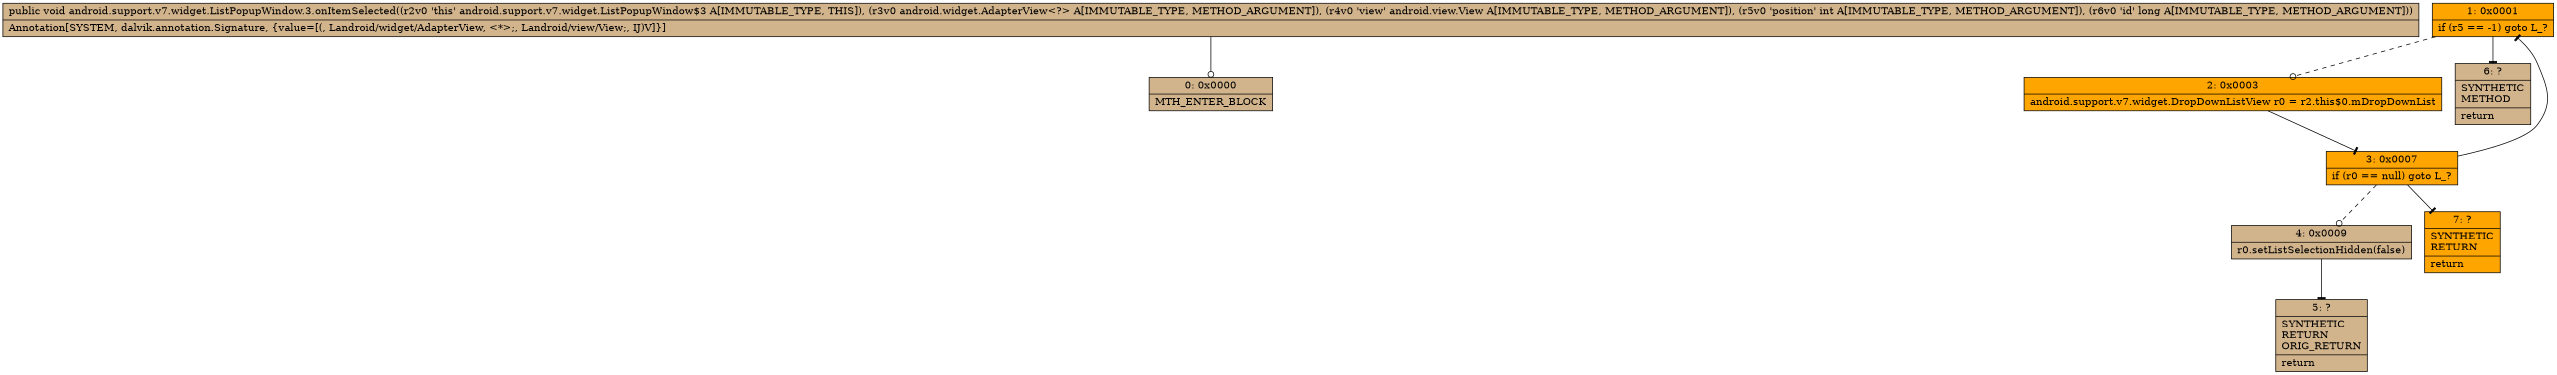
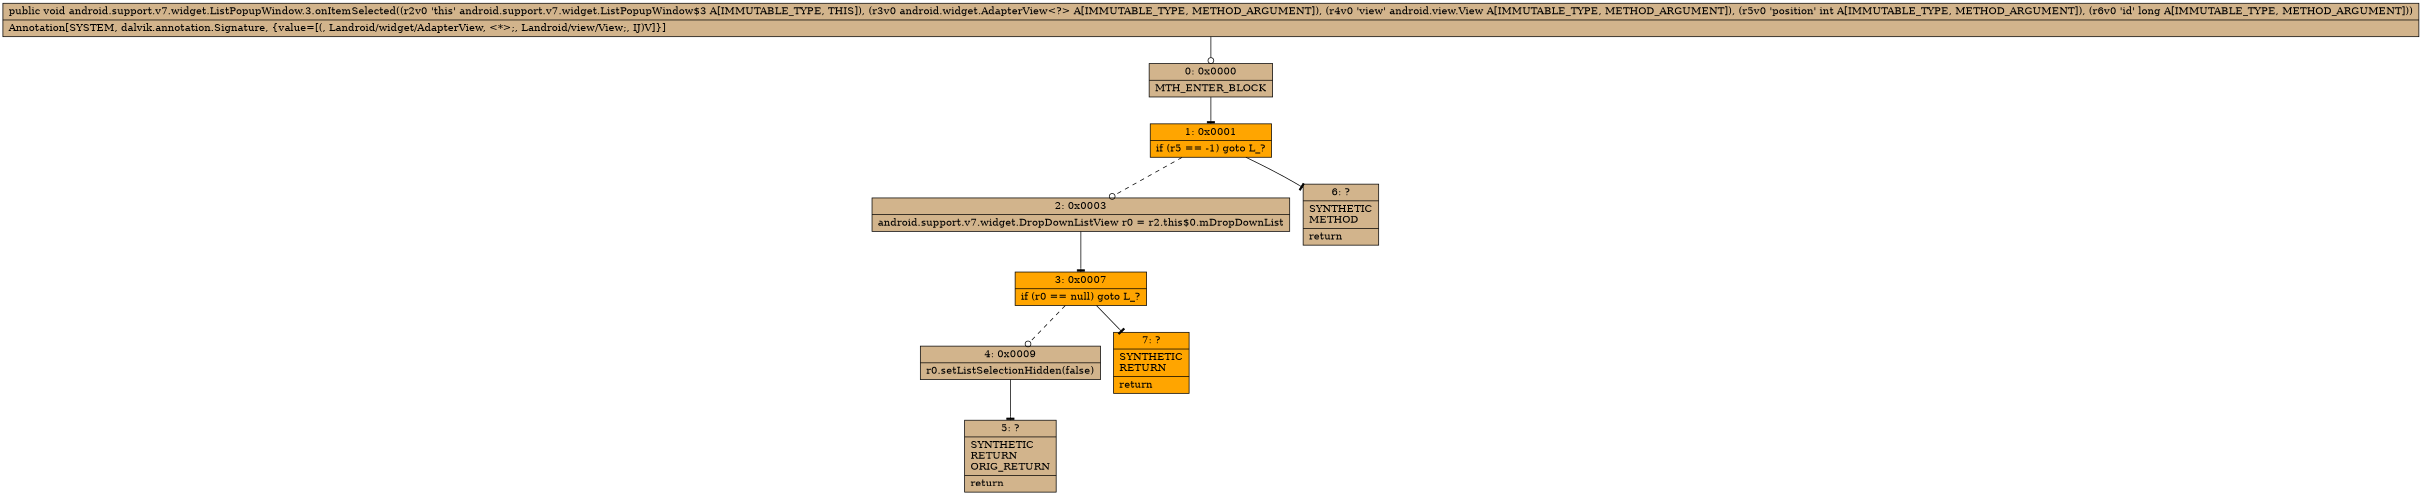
(2233, 94) -> (1081, 215)
(2540, 121) -> (1211, 109)
